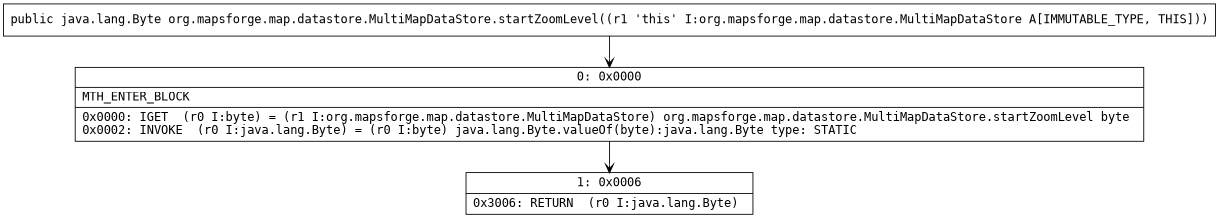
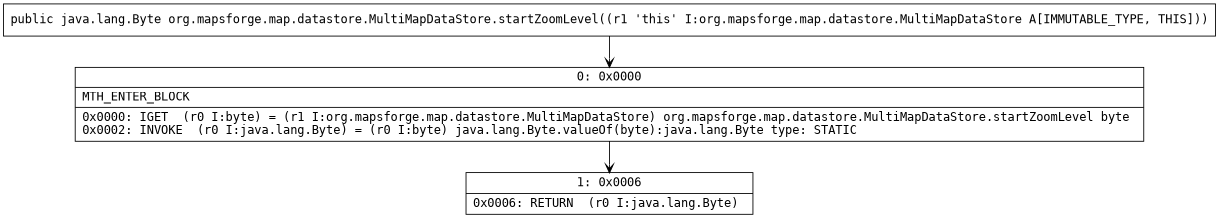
(609, 203) -> (609, 203)
